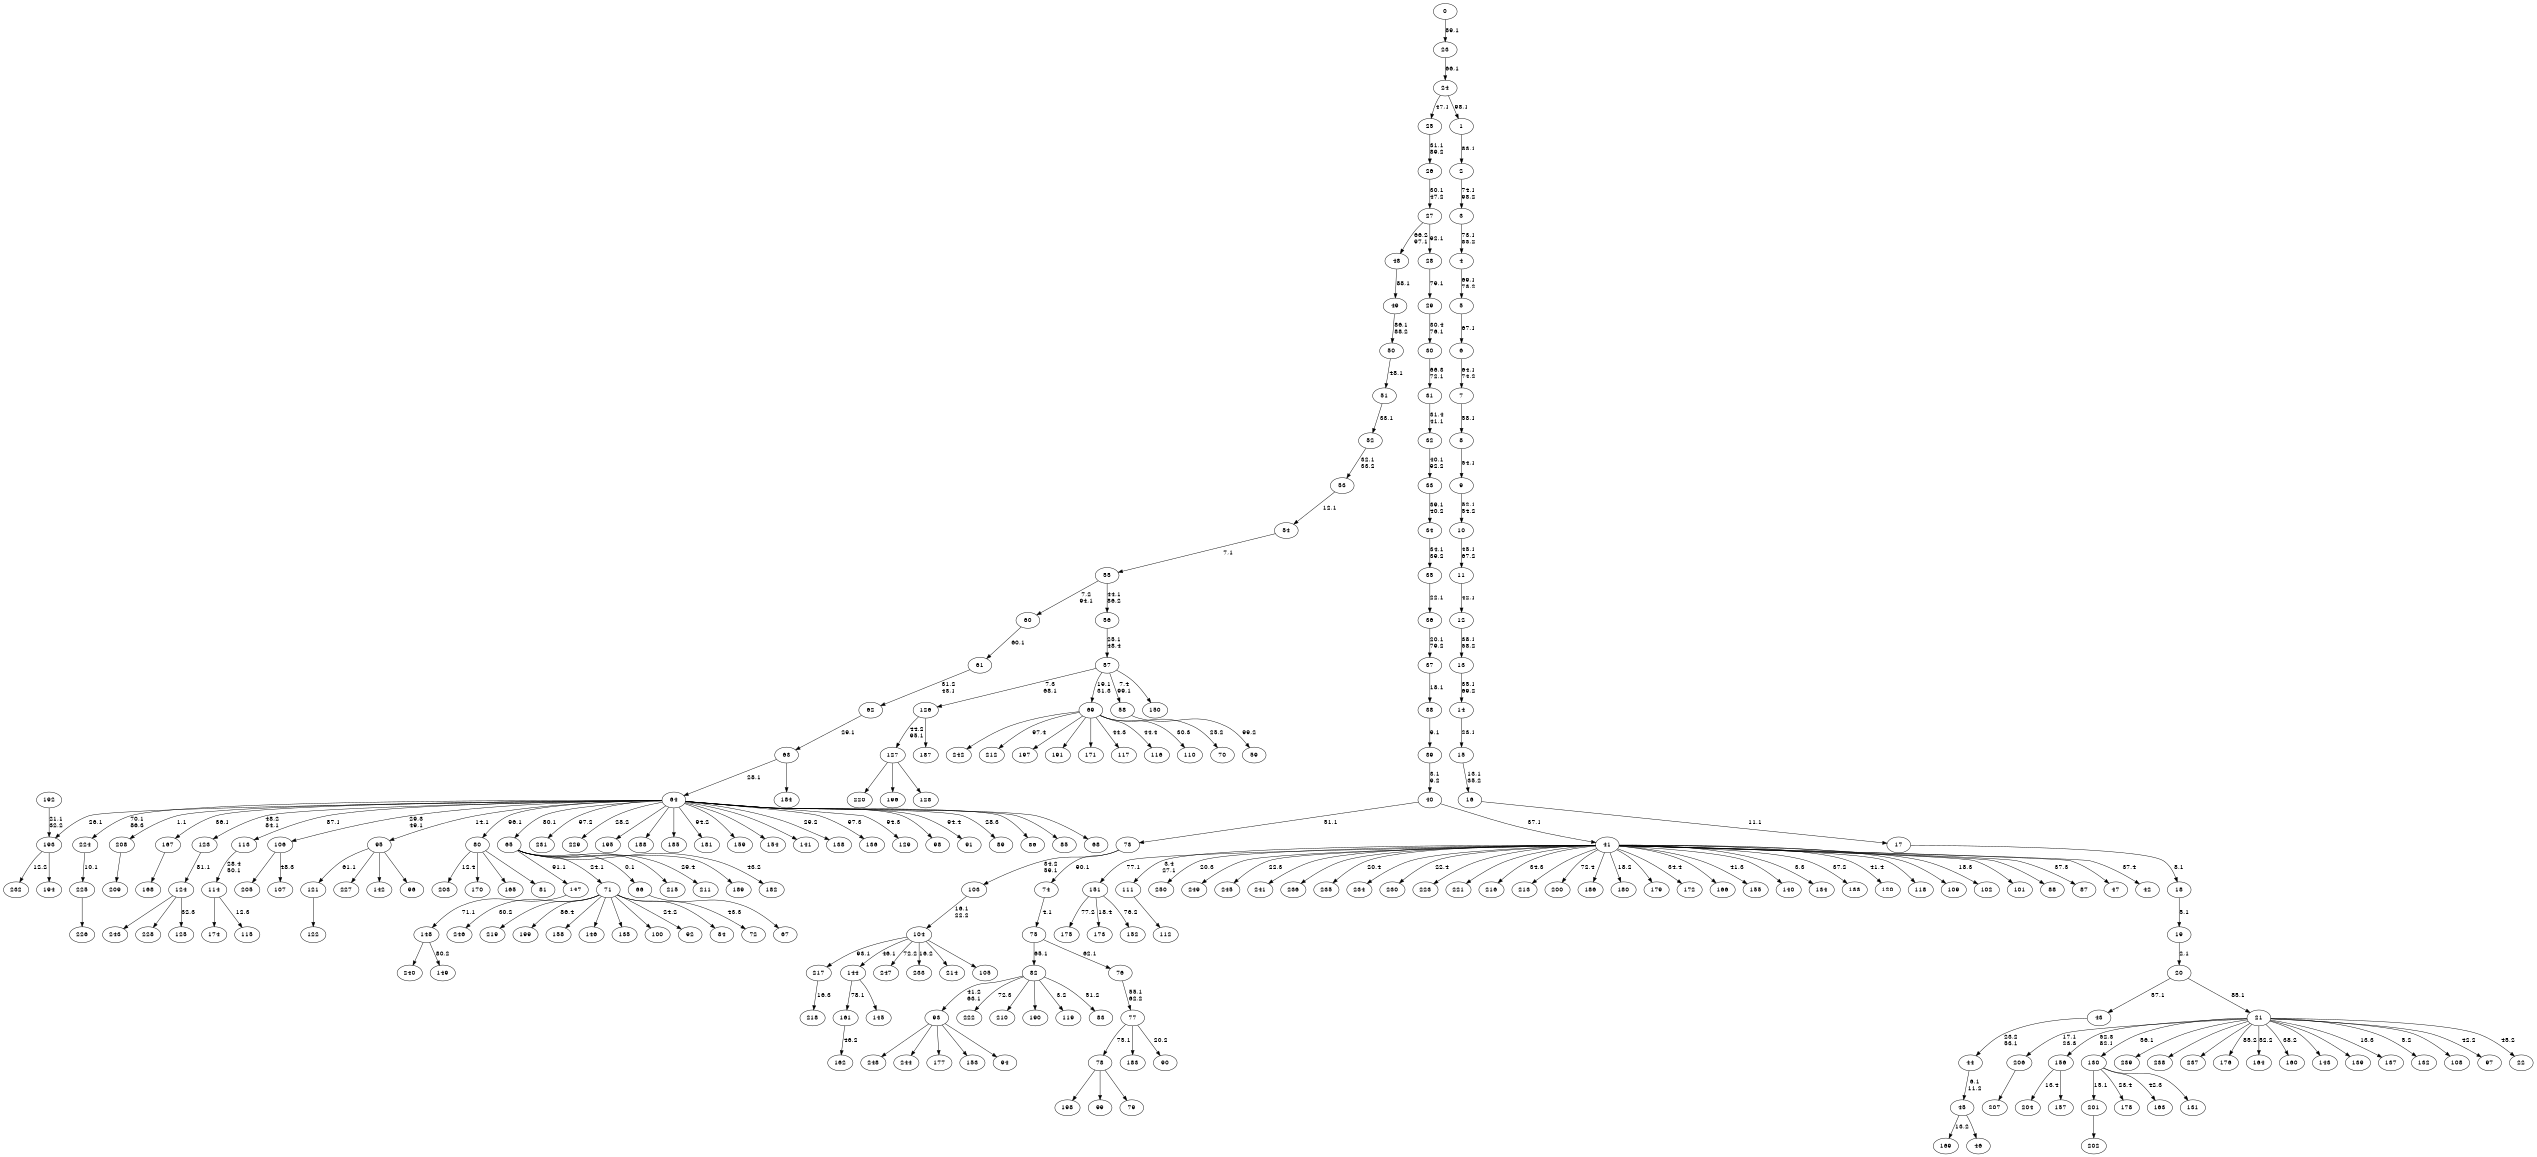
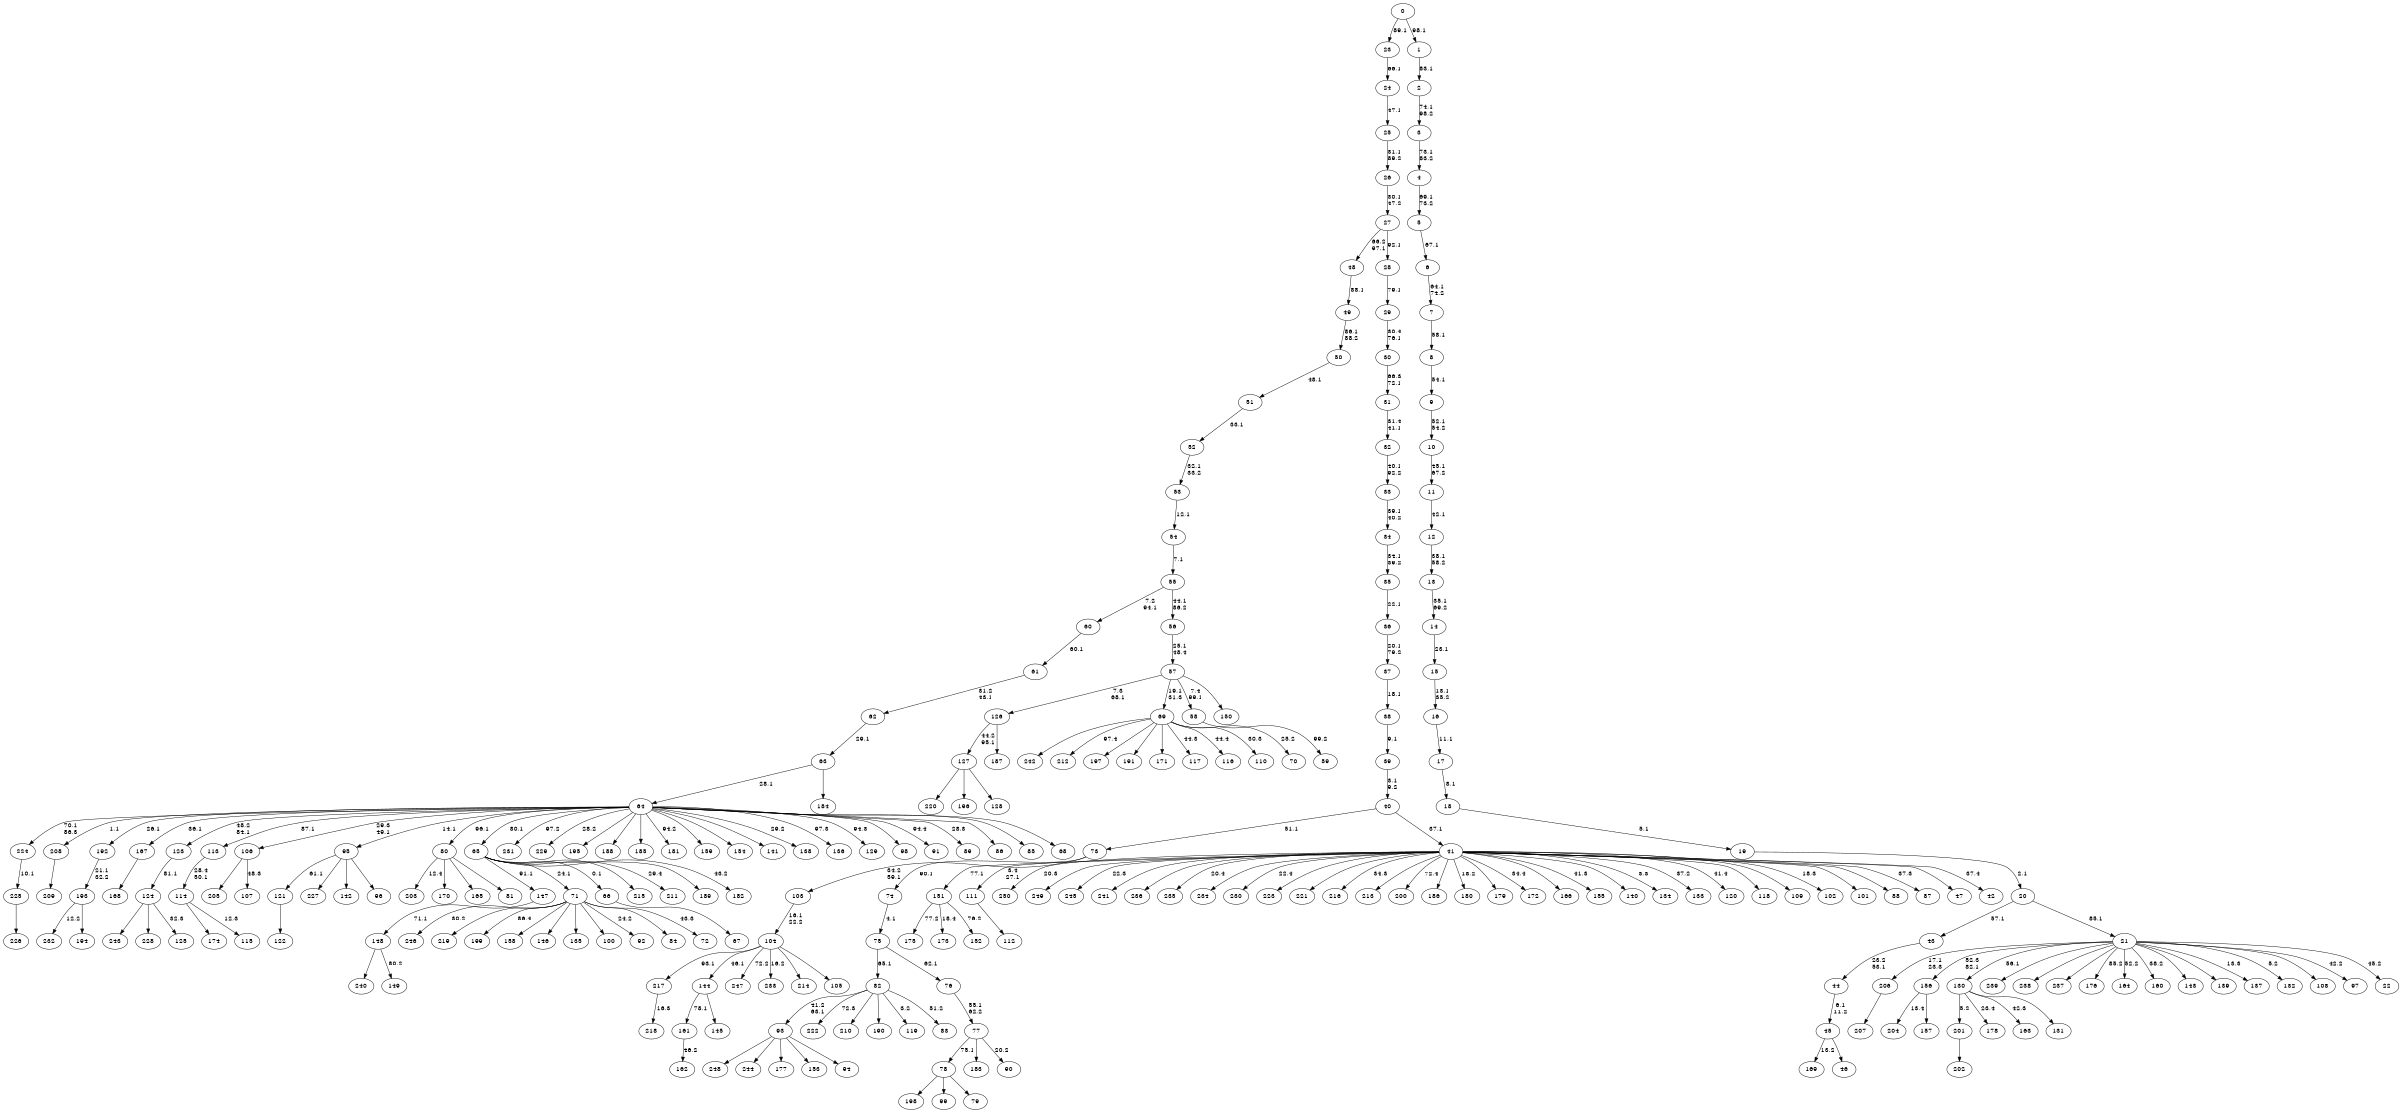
(1452, 105) -> (1410, 28)
(357, 805) -> (368, 809)
(2101, 1085) -> (1965, 1009)
